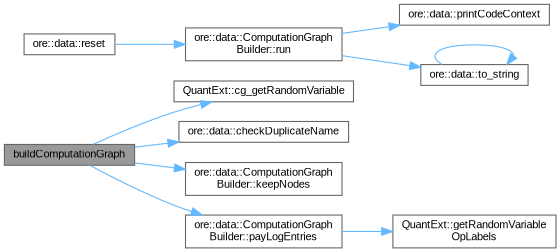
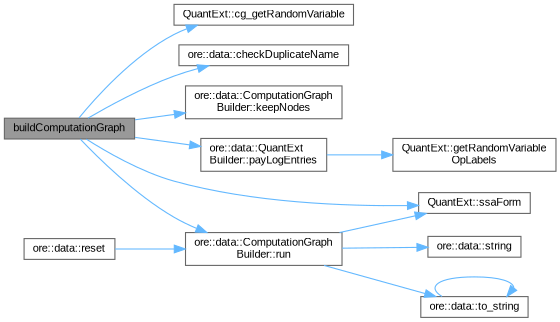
(474, 15) -> (474, 247)
none -> (134, 189)
none -> (474, 203)
(264, 231) -> (264, 155)
